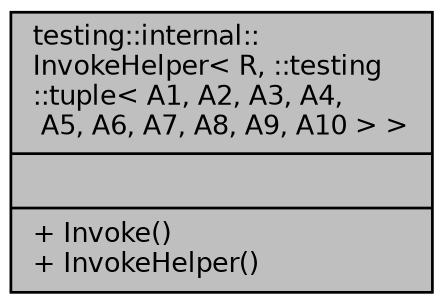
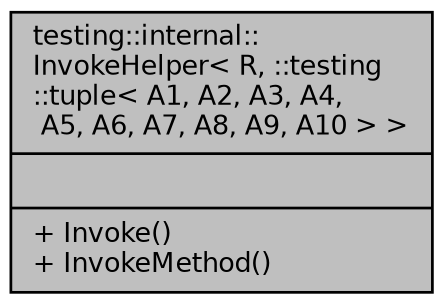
(147, 264) -> (152, 264)
